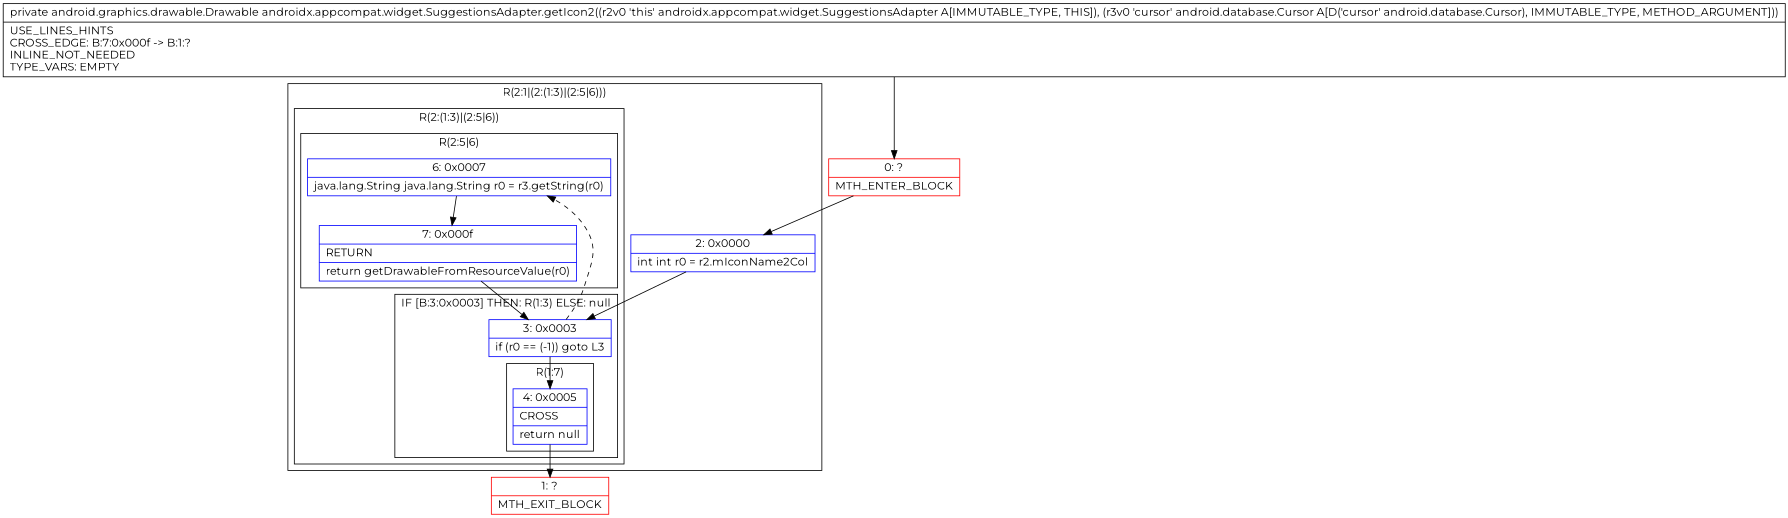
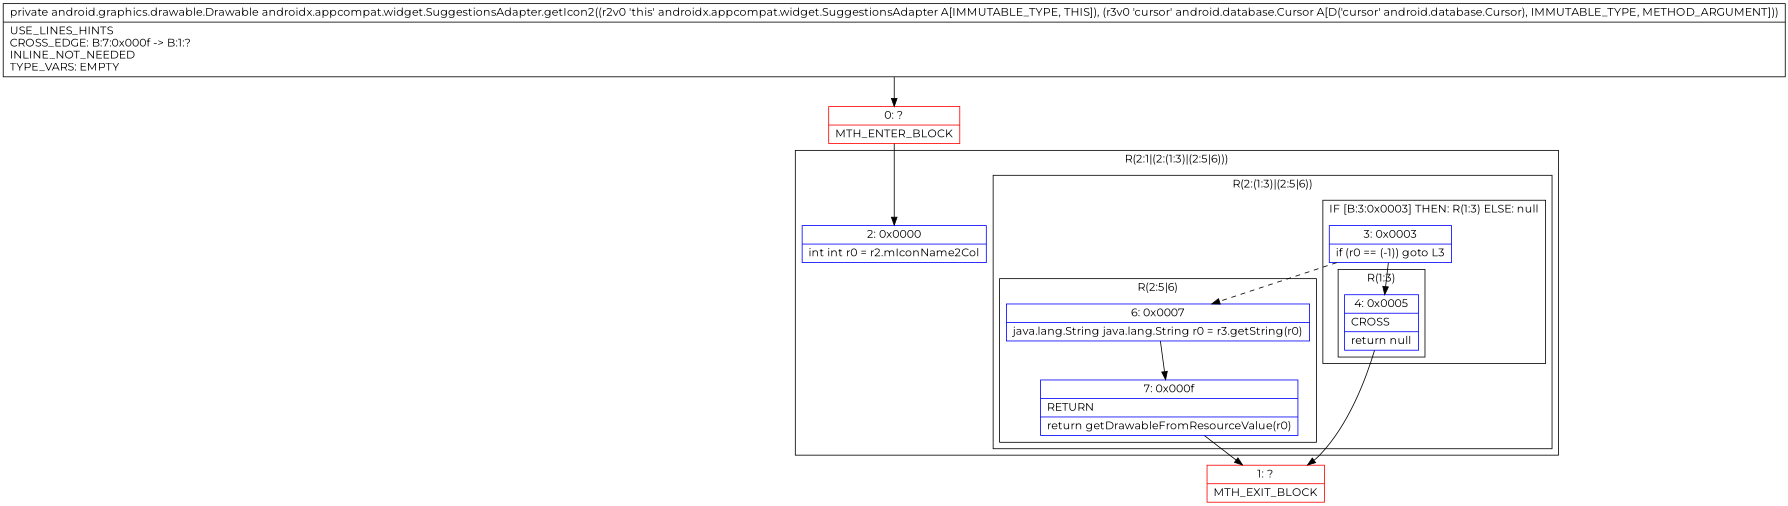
(640, 294) -> none
(504, 299) -> (1220, 448)
(550, 373) -> (1382, 279)
